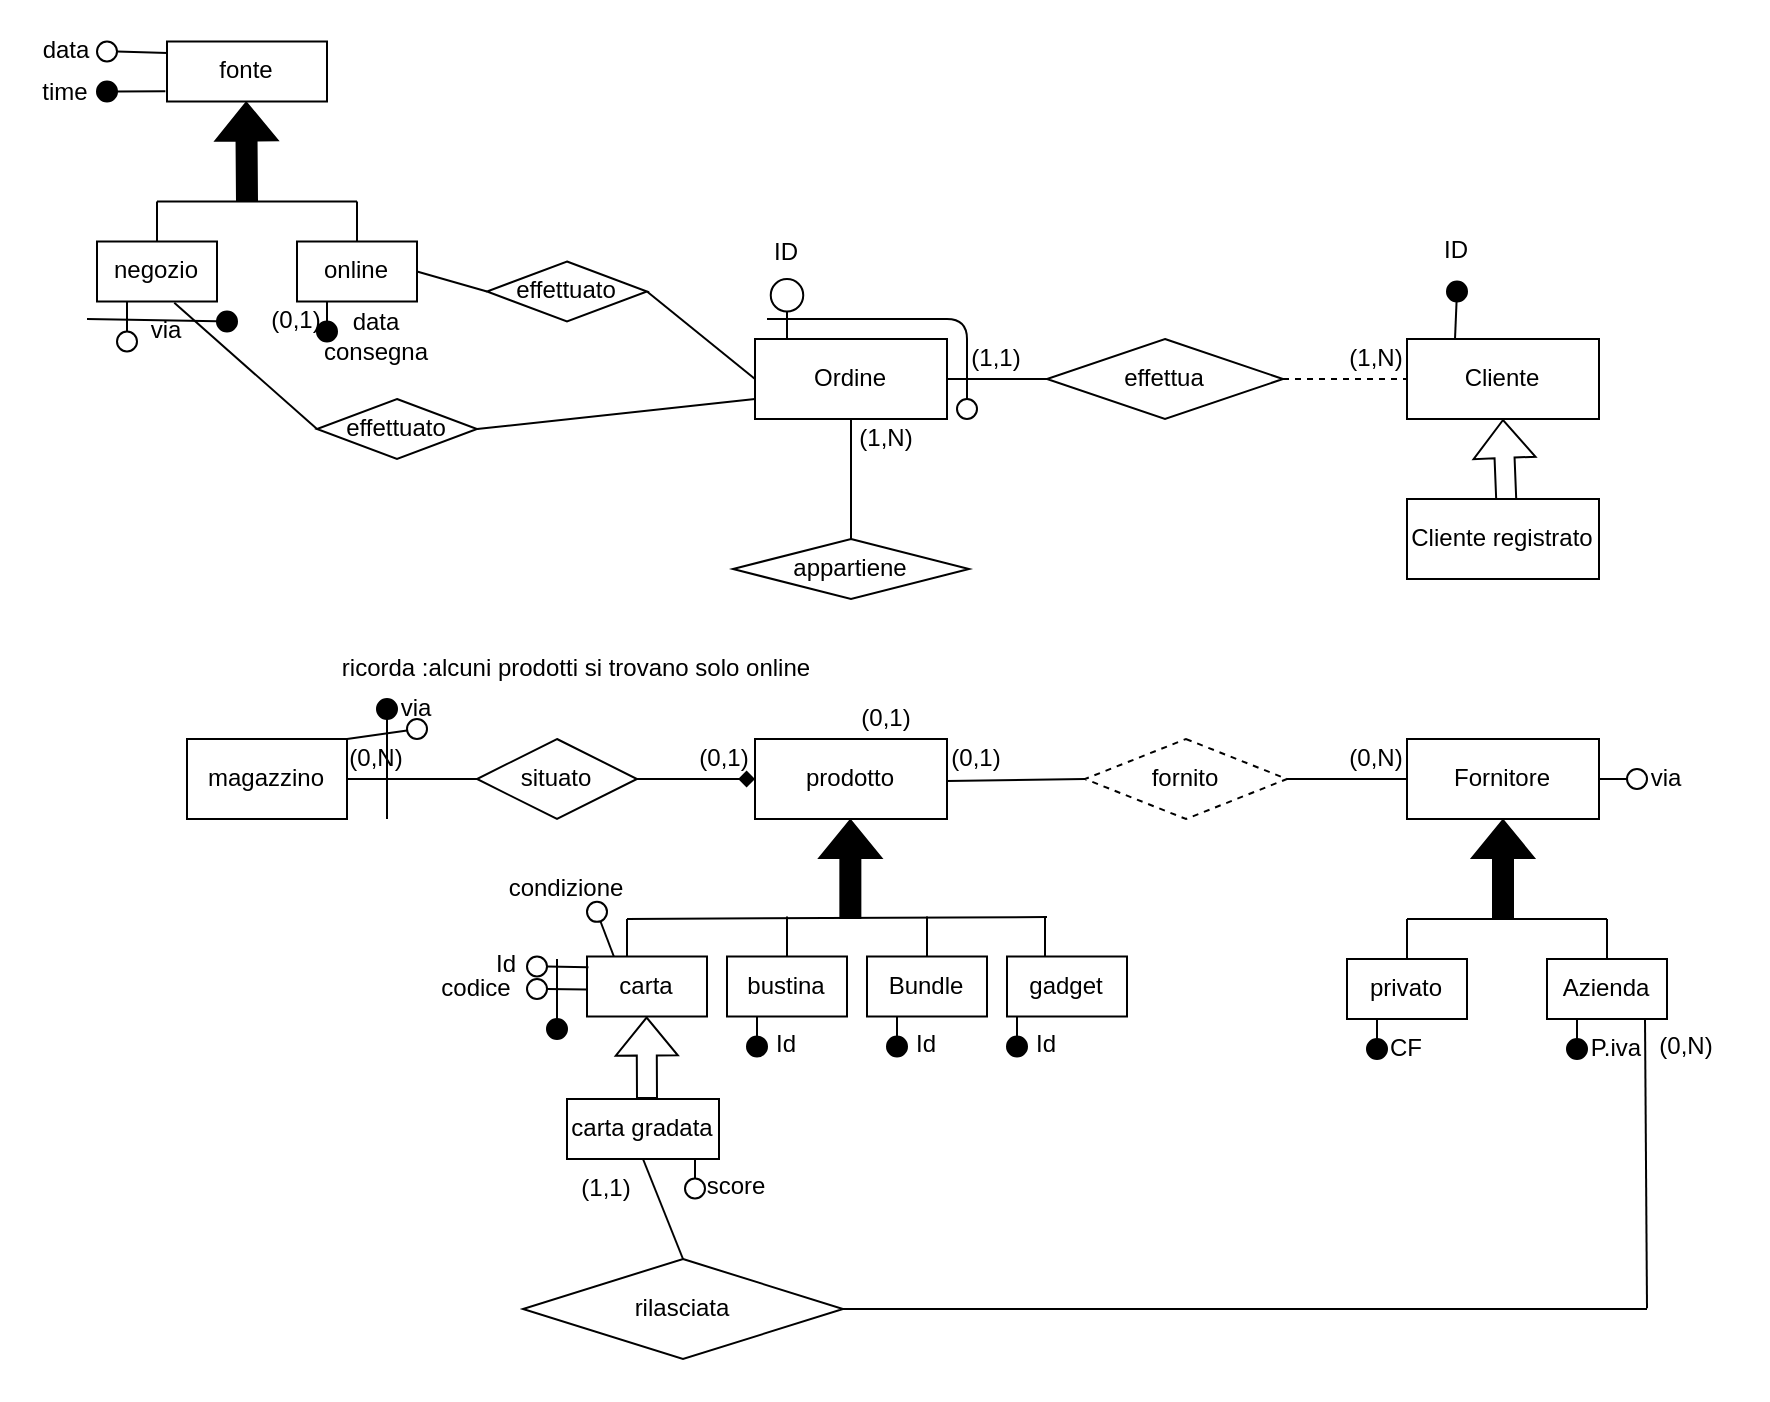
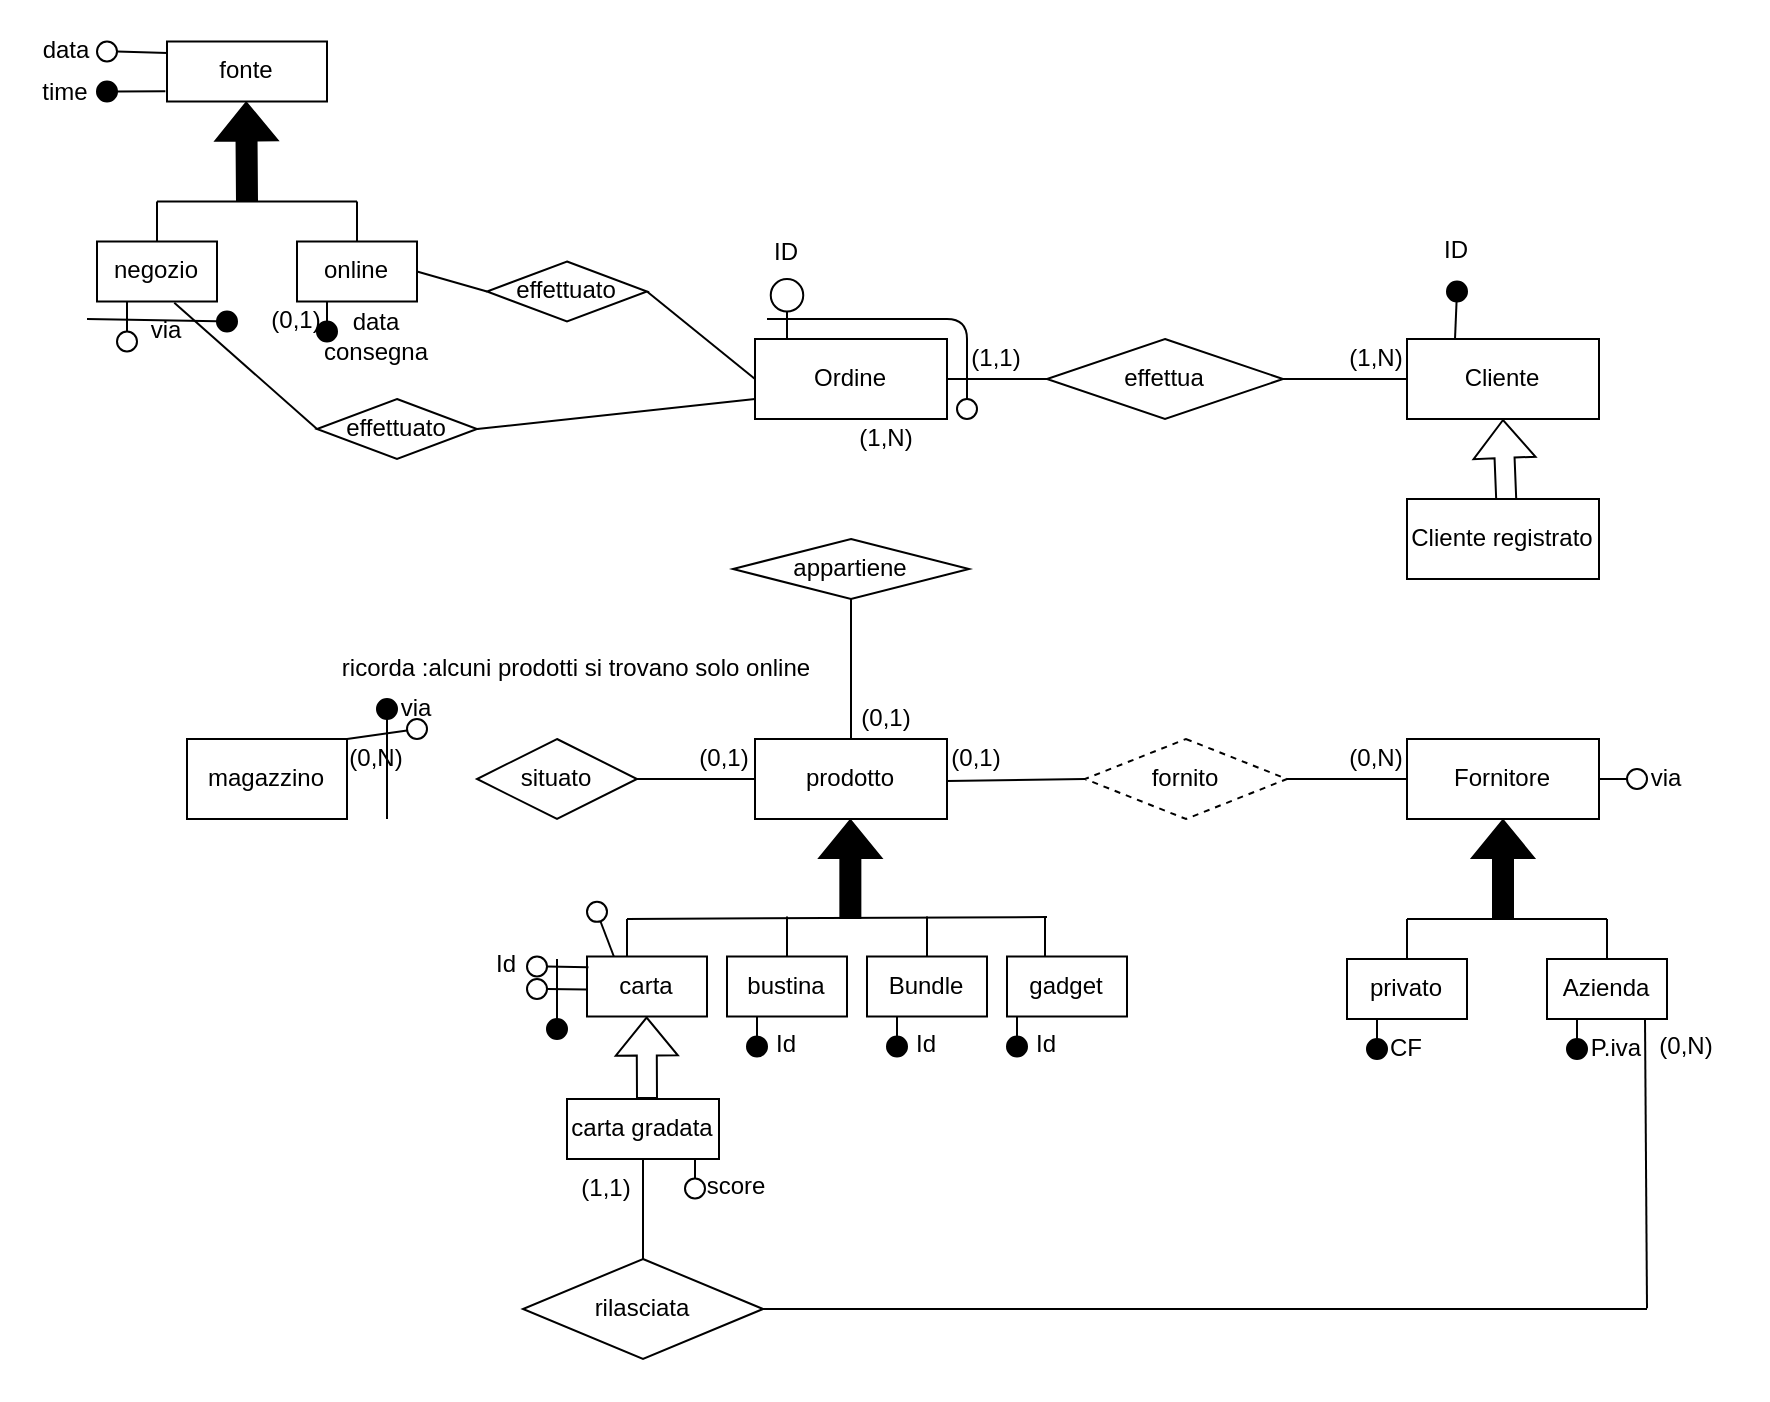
(1344, 379) -> (1344, 379)
(851, 479) -> none
none -> (851, 669)
(412, 779) -> none
(739, 779) -> (746, 779)
(567, 889) -> none
(477, 989) -> none
(683, 1309) -> (643, 1309)
